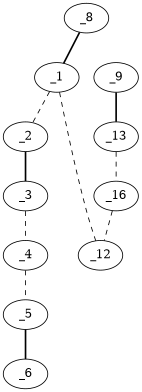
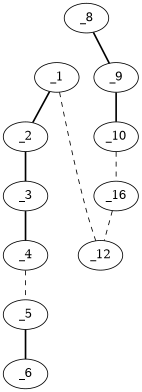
(72, 48) -> (101, 48)
(41, 107) -> (41, 107)
(116, 137) -> (116, 137)
(26, 226) -> (26, 226)
